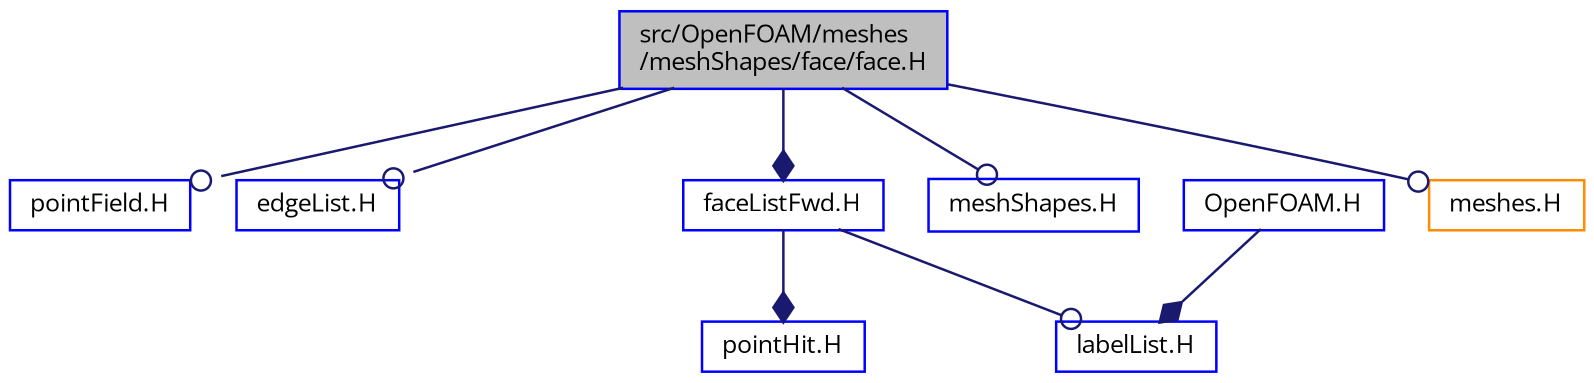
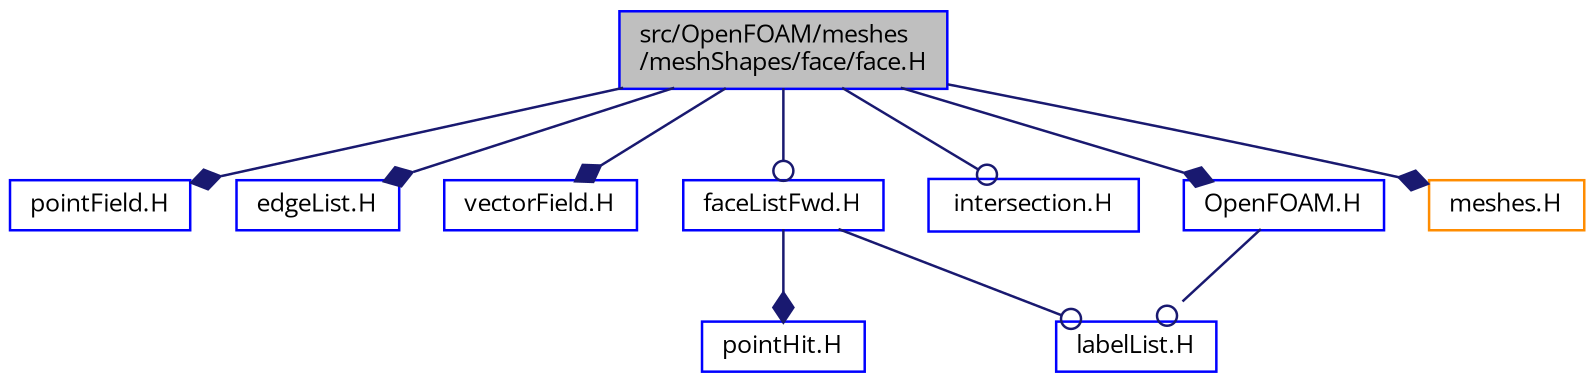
(783, 124) -> (783, 124)
(544, 130) -> (544, 130)
none -> (1042, 130)
(1178, 131) -> (1178, 131)
(422, 132) -> (422, 132)
none -> (541, 205)
(1034, 205) -> (1034, 205)
(1222, 265) -> (1222, 265)
